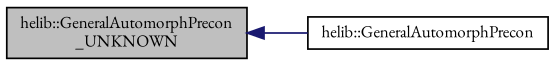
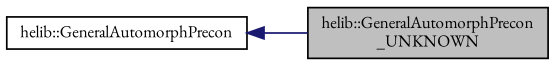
(286, 33) -> (286, 33)
